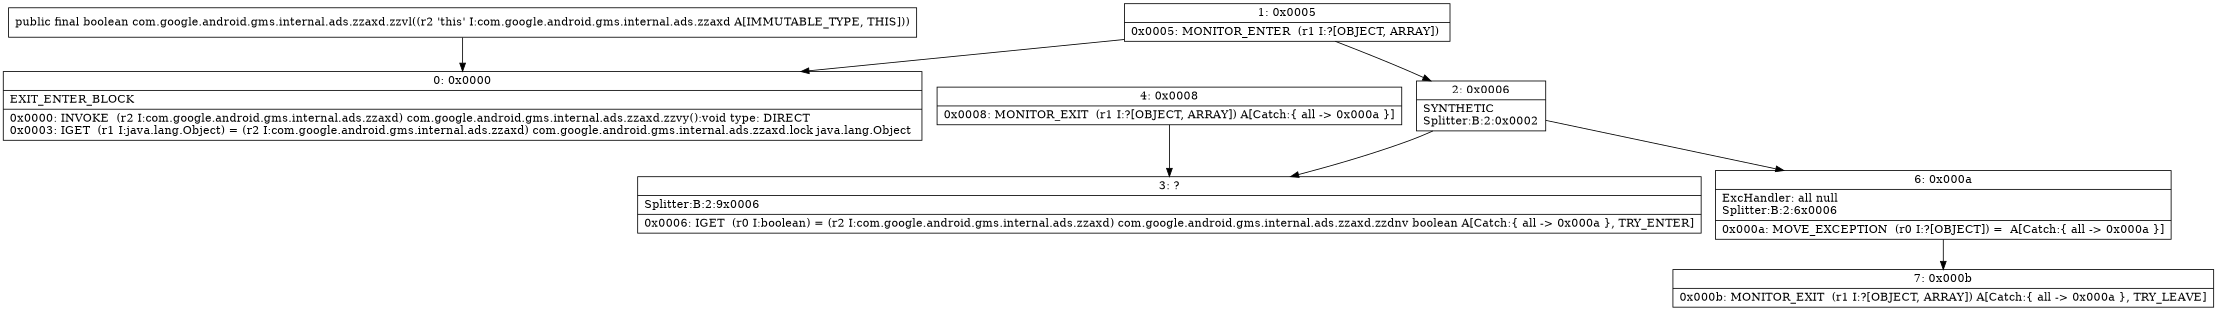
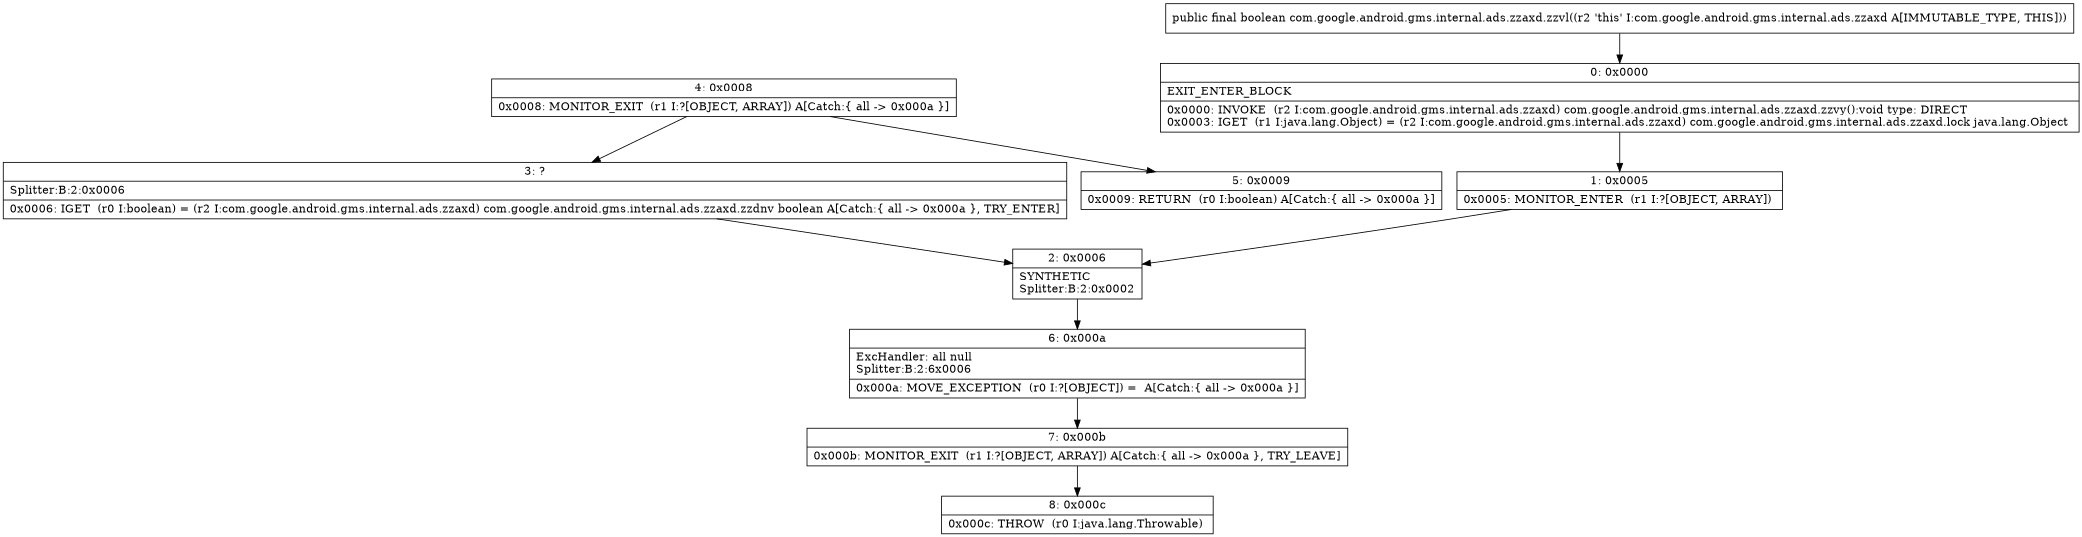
(967, 55) -> (1620, 148)
(1366, 155) -> (860, 241)
none -> (1261, 191)
(702, 205) -> (68, 190)
none -> (1077, 515)
